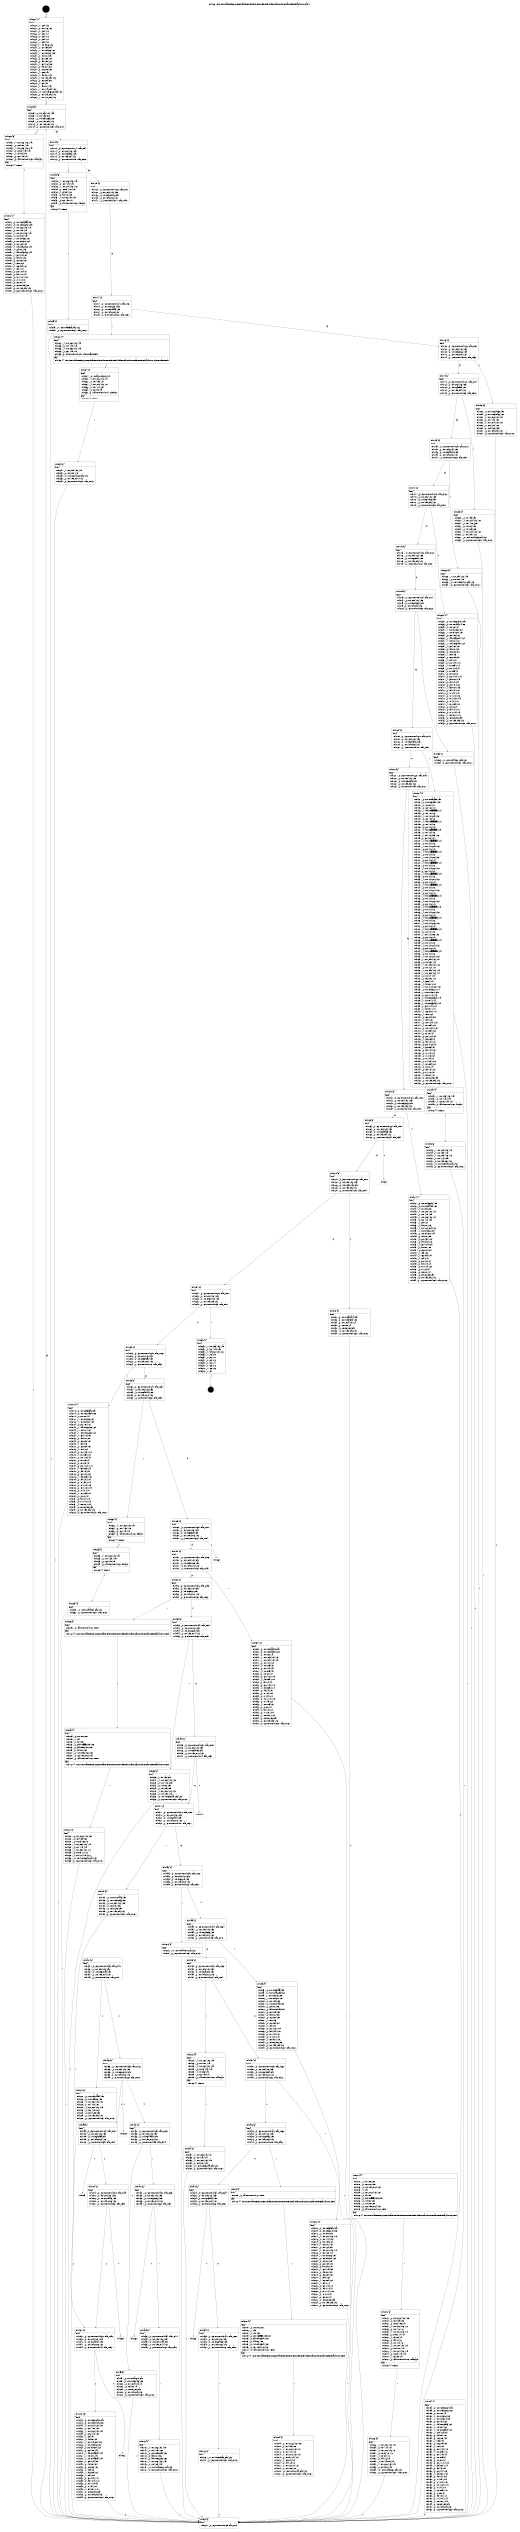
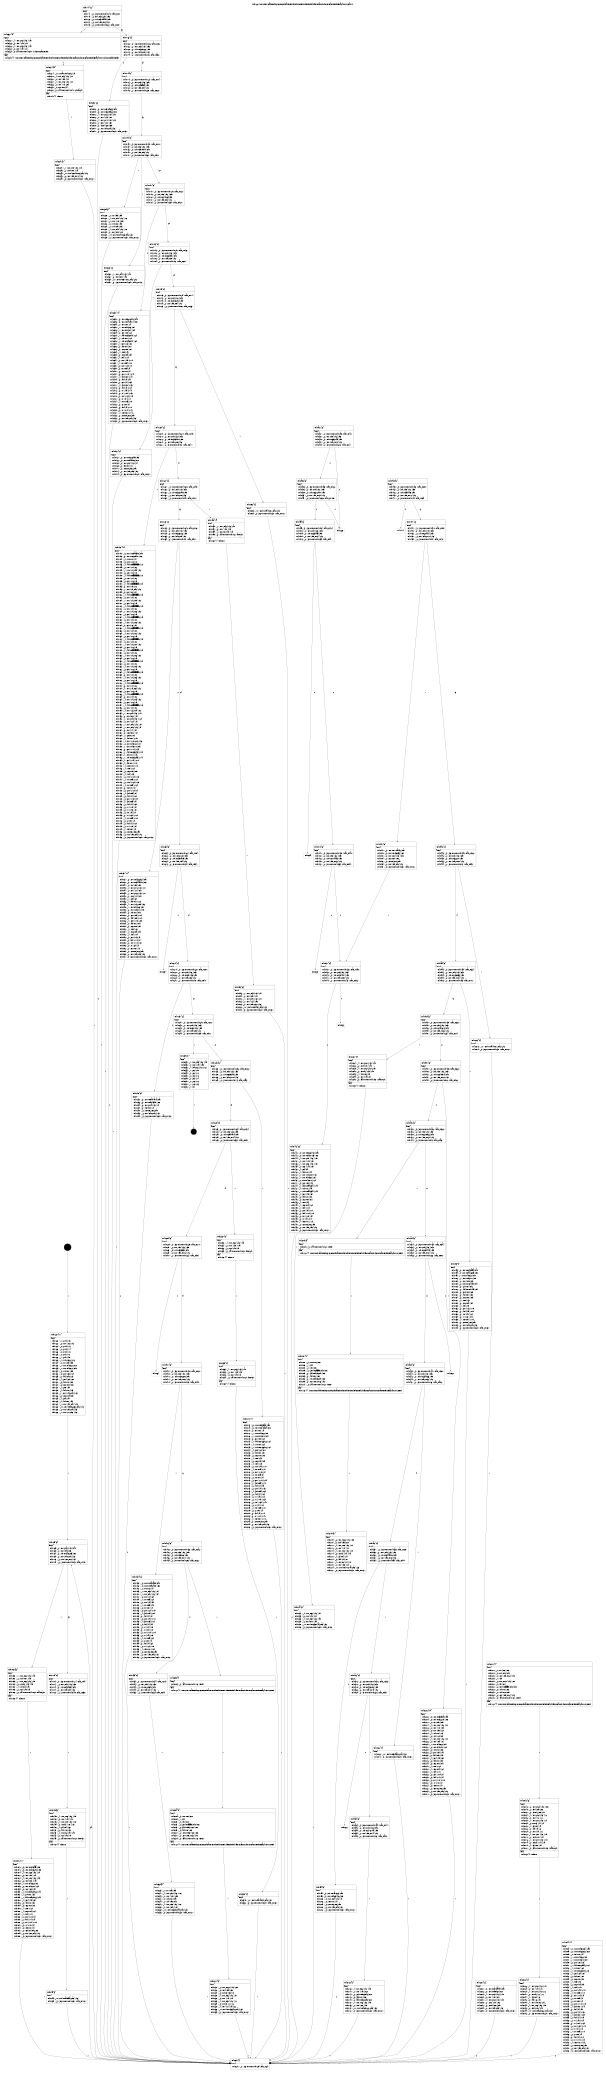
(110, 192) -> none
(473, 452) -> (132, 182)
none -> (131, 463)
(193, 1687) -> none
(99, 2034) -> (338, 487)
(136, 2101) -> (406, 1463)
